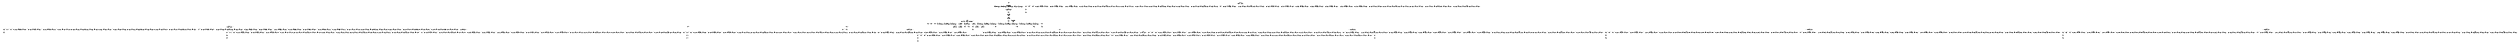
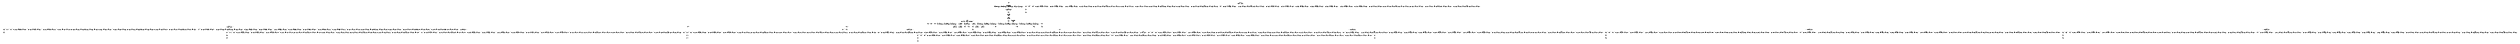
none -> (975, 33)
